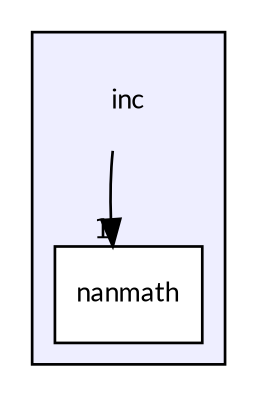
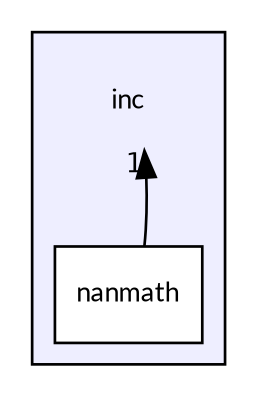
(111, 185) -> (147, 212)
